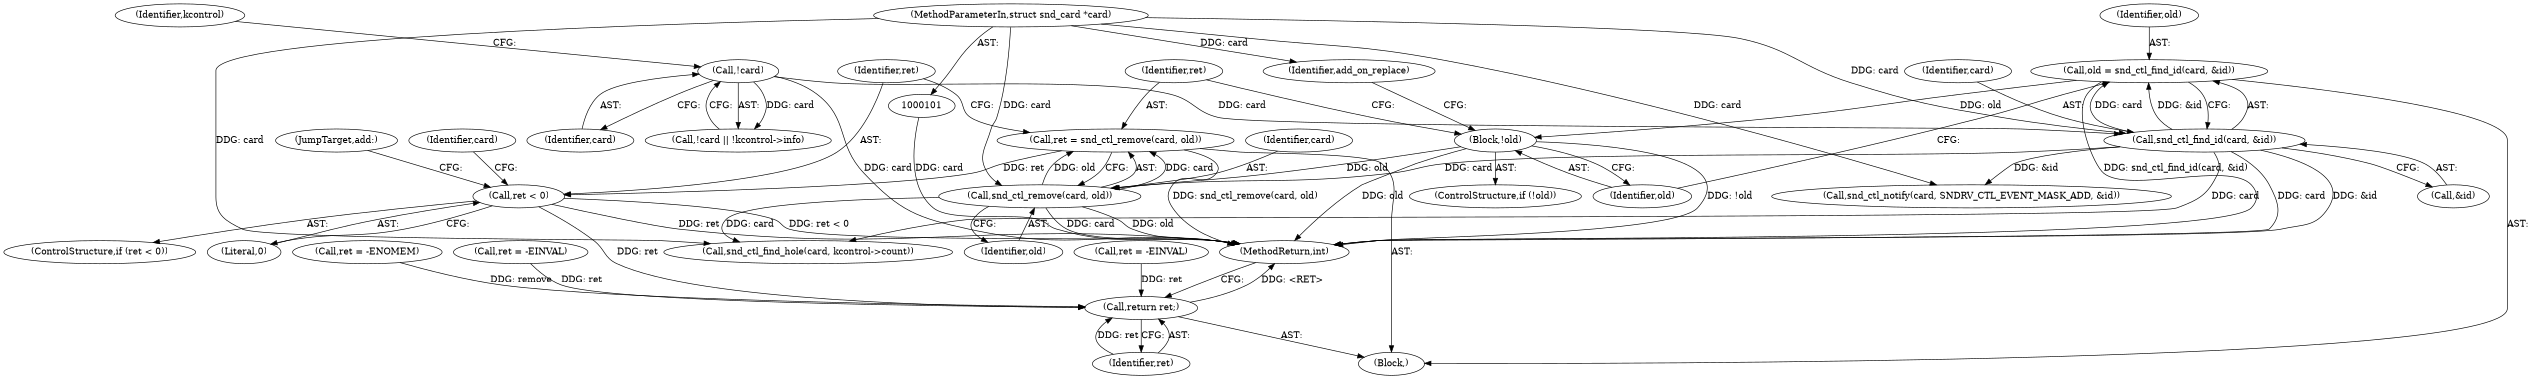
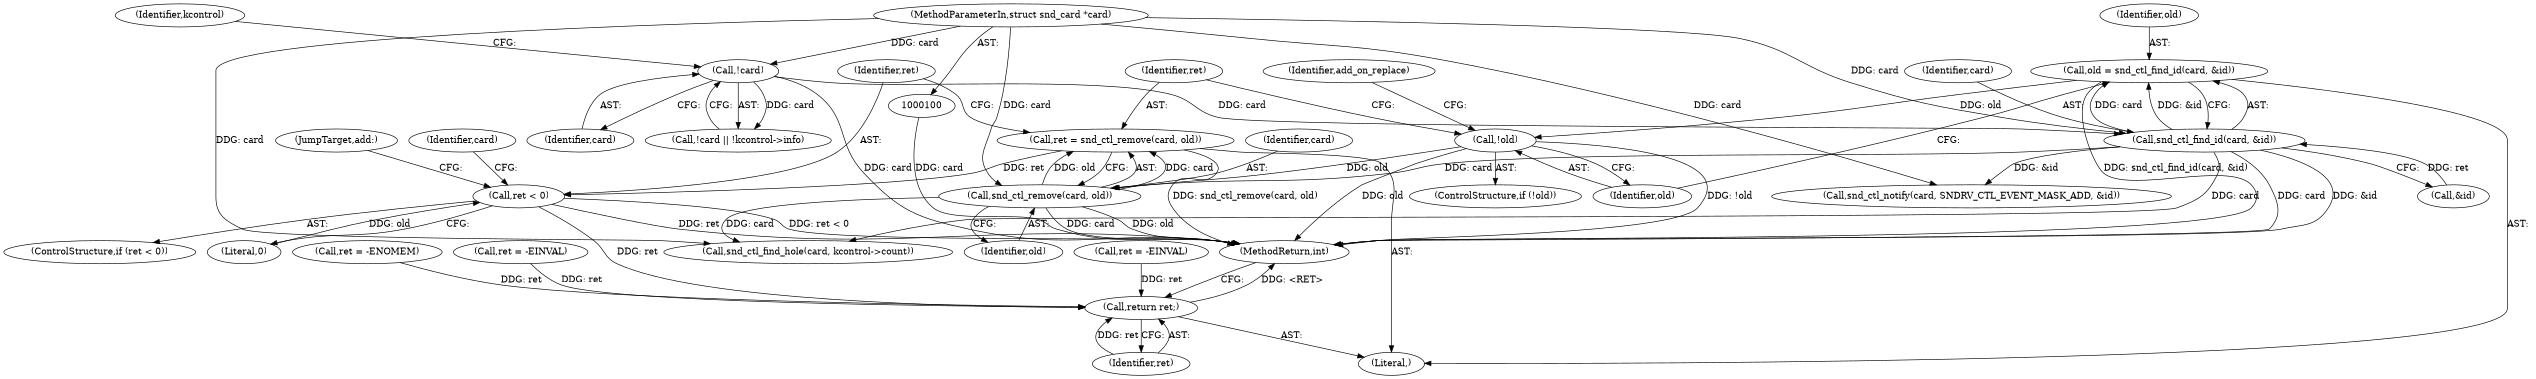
(1181, 43) -> (869, 45)
(922, 106) -> (922, 106)
(1495, 141) -> (1495, 141)
(2448, 168) -> (2448, 168)
(390, 224) -> (390, 224)
(521, 280) -> (521, 280)
(1391, 364) -> (1391, 364)
